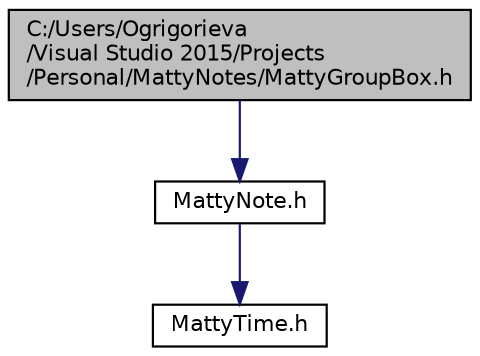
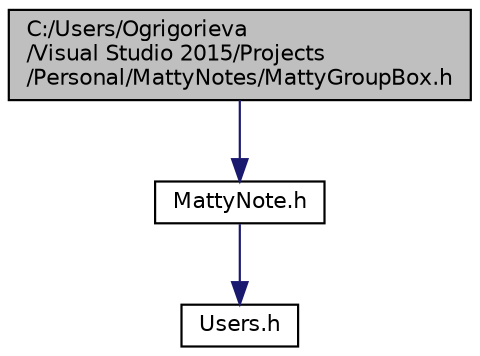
(240, 326) -> (240, 326)
